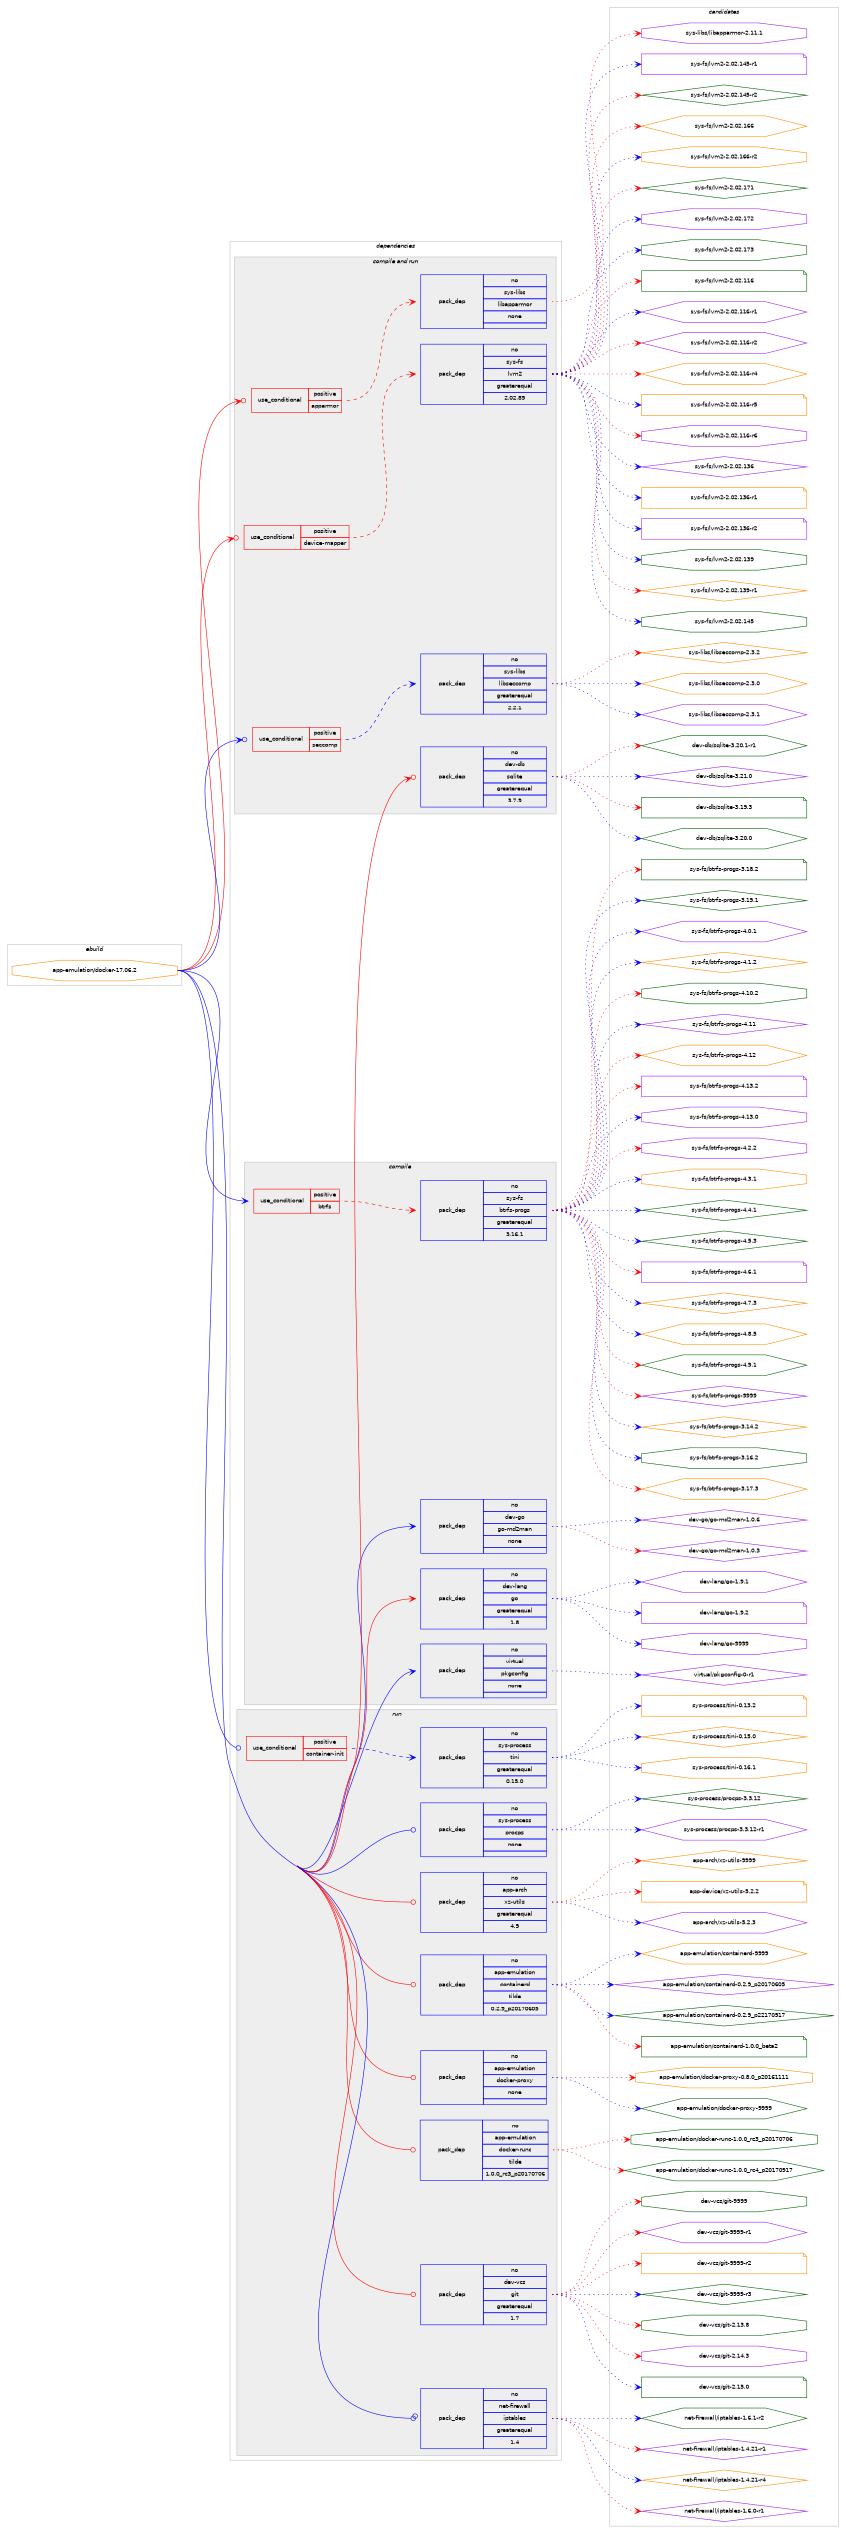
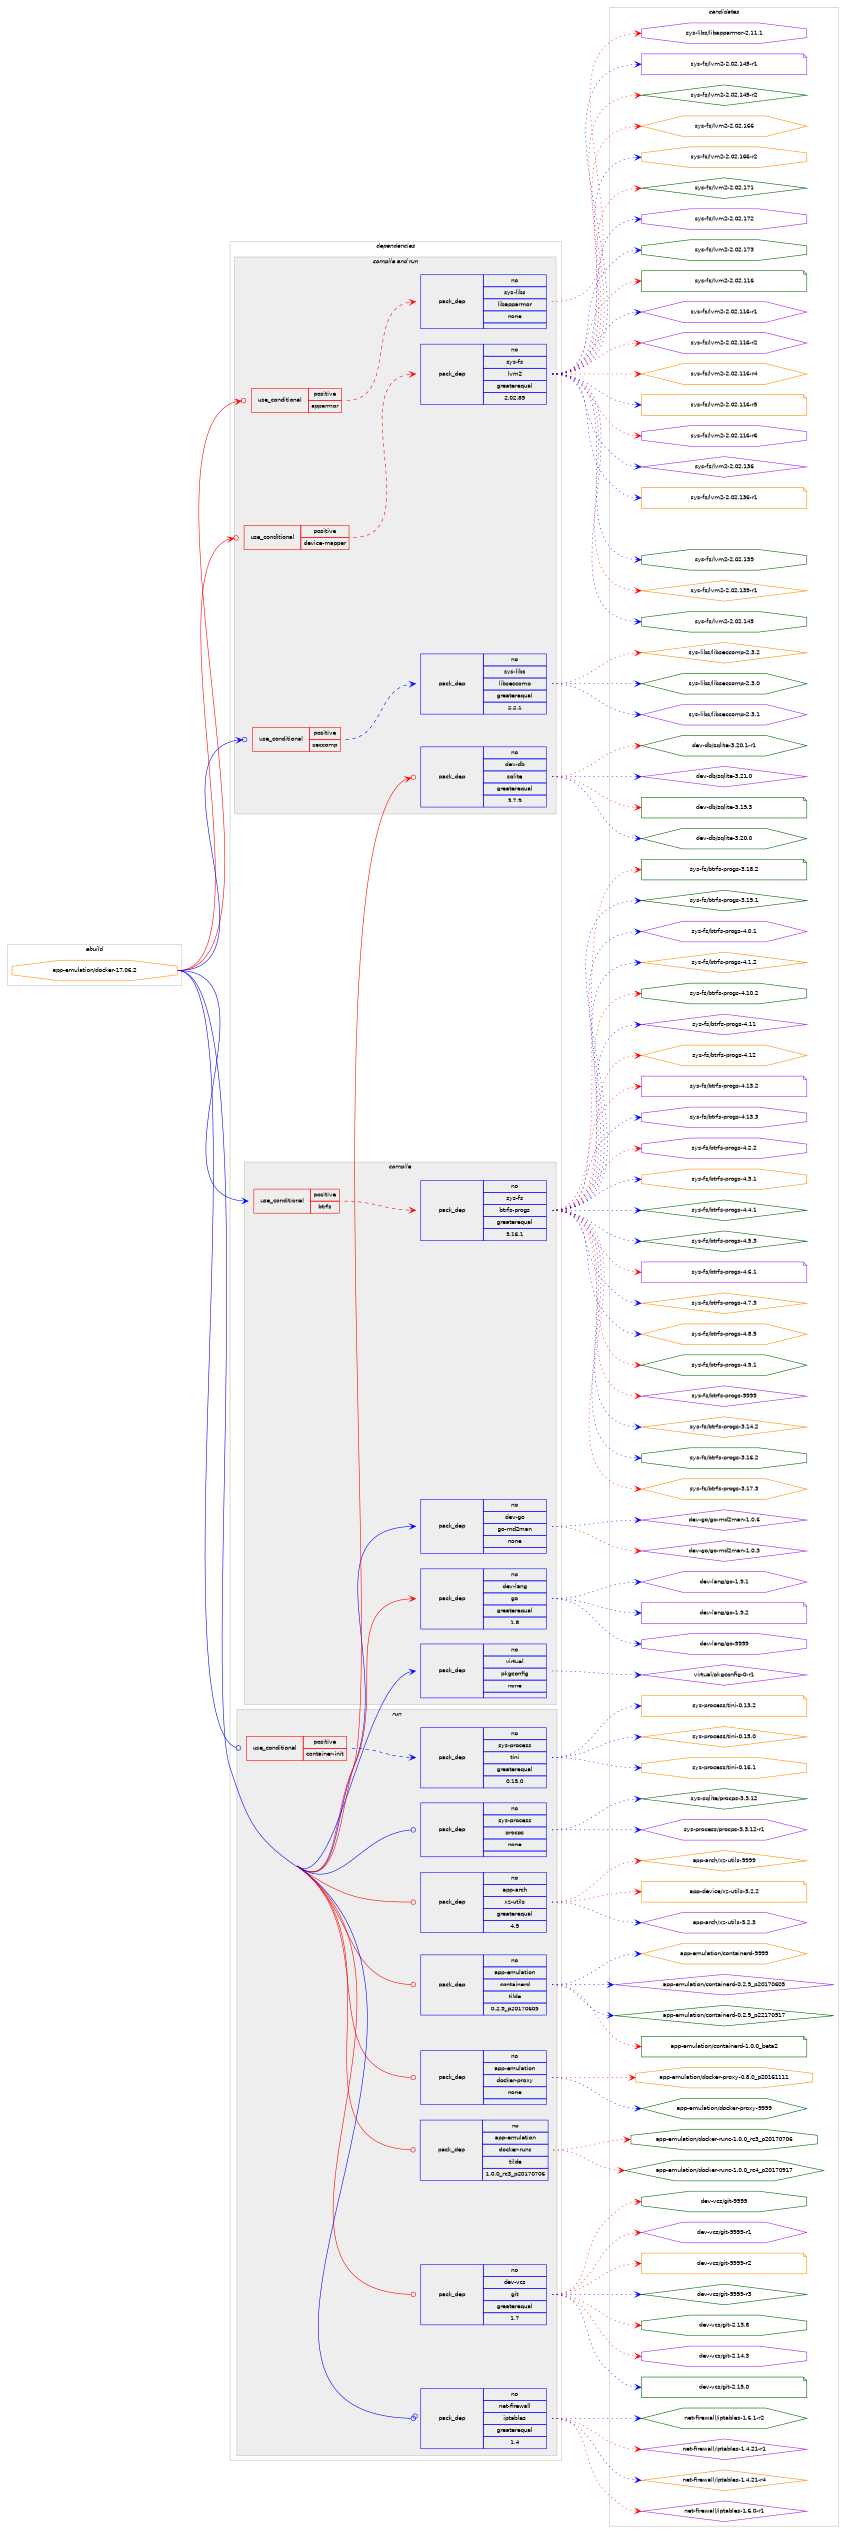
(724, 529) -> none
(724, 684) -> (724, 684)
(724, 1117) -> (724, 1117)
(724, 1799) -> (724, 1799)
